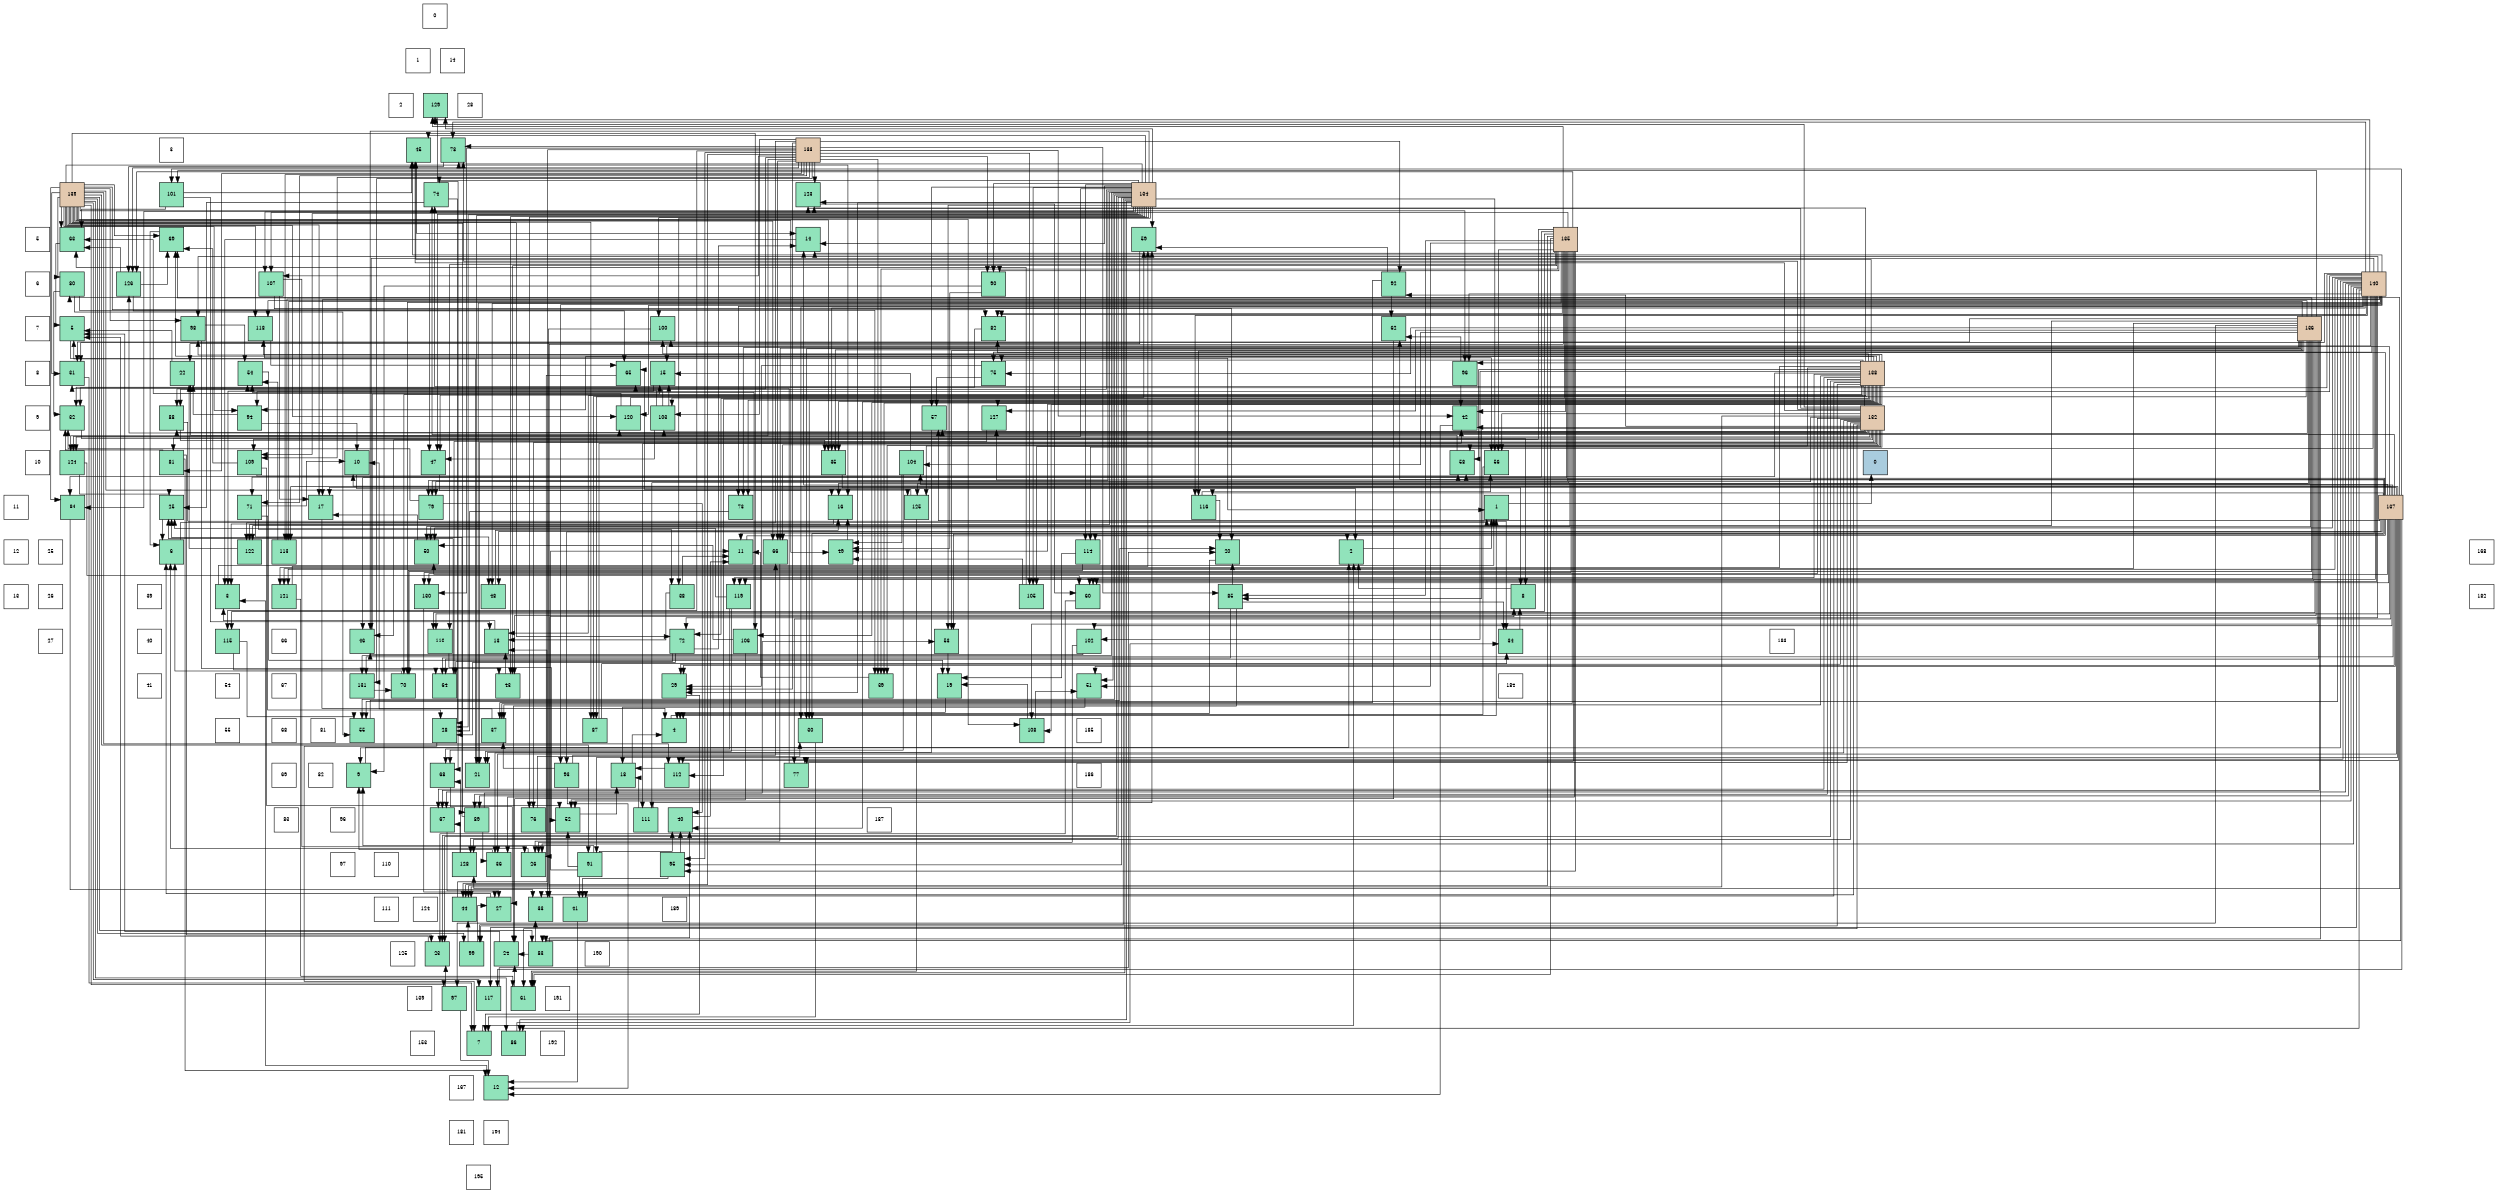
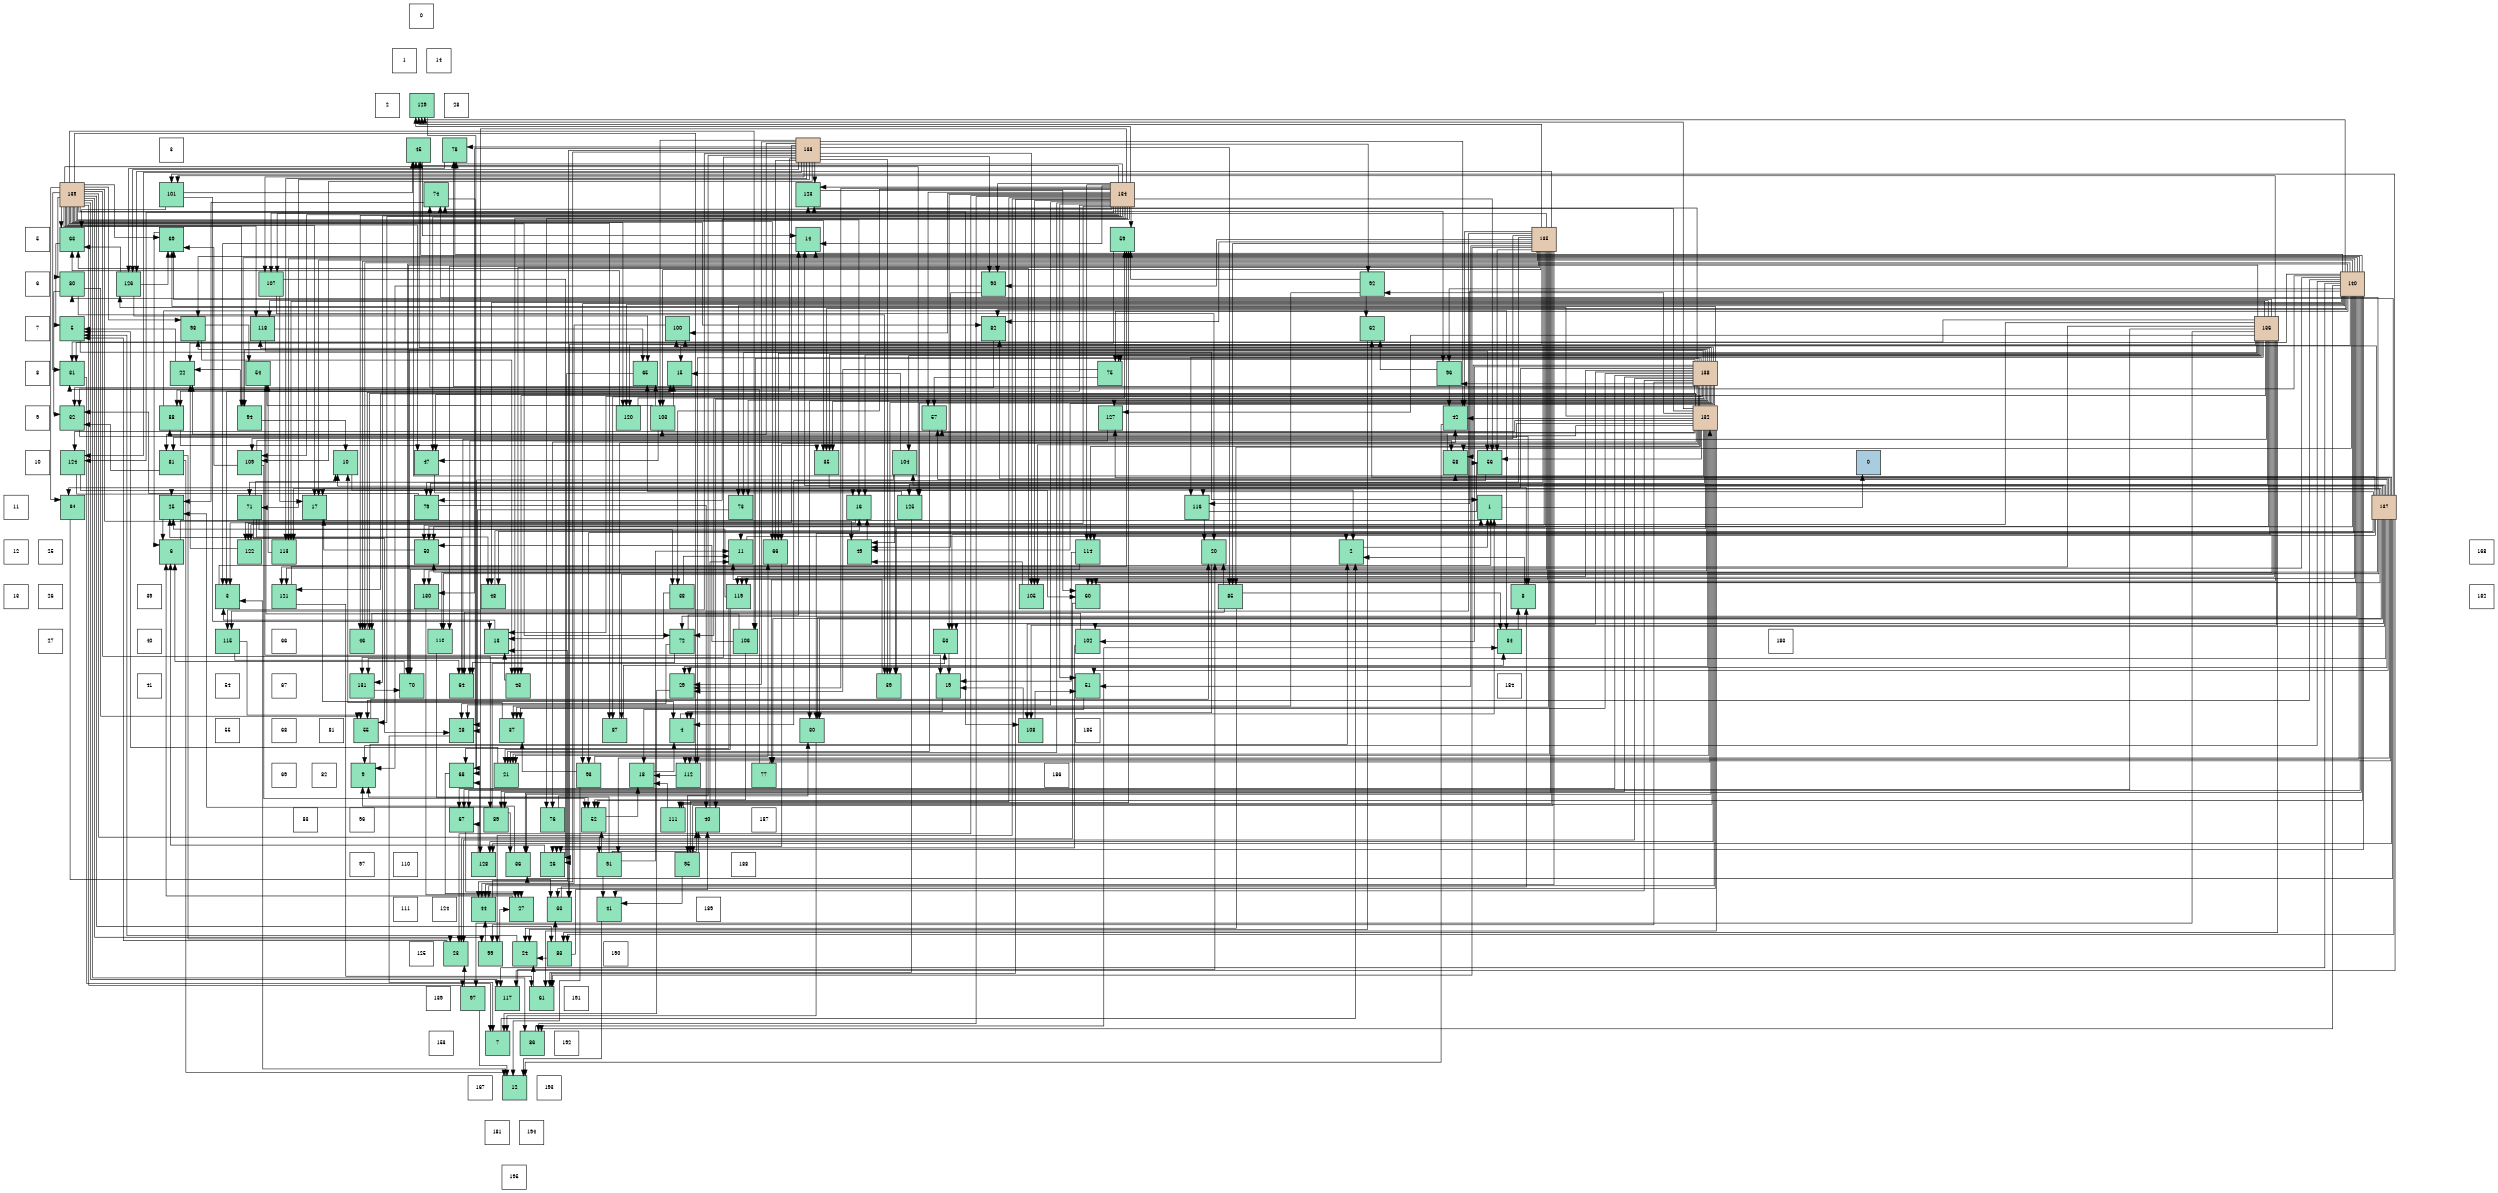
(466, 211) -> none
(1504, 763) -> (1402, 762)
none -> (744, 865)
none -> (549, 1088)
